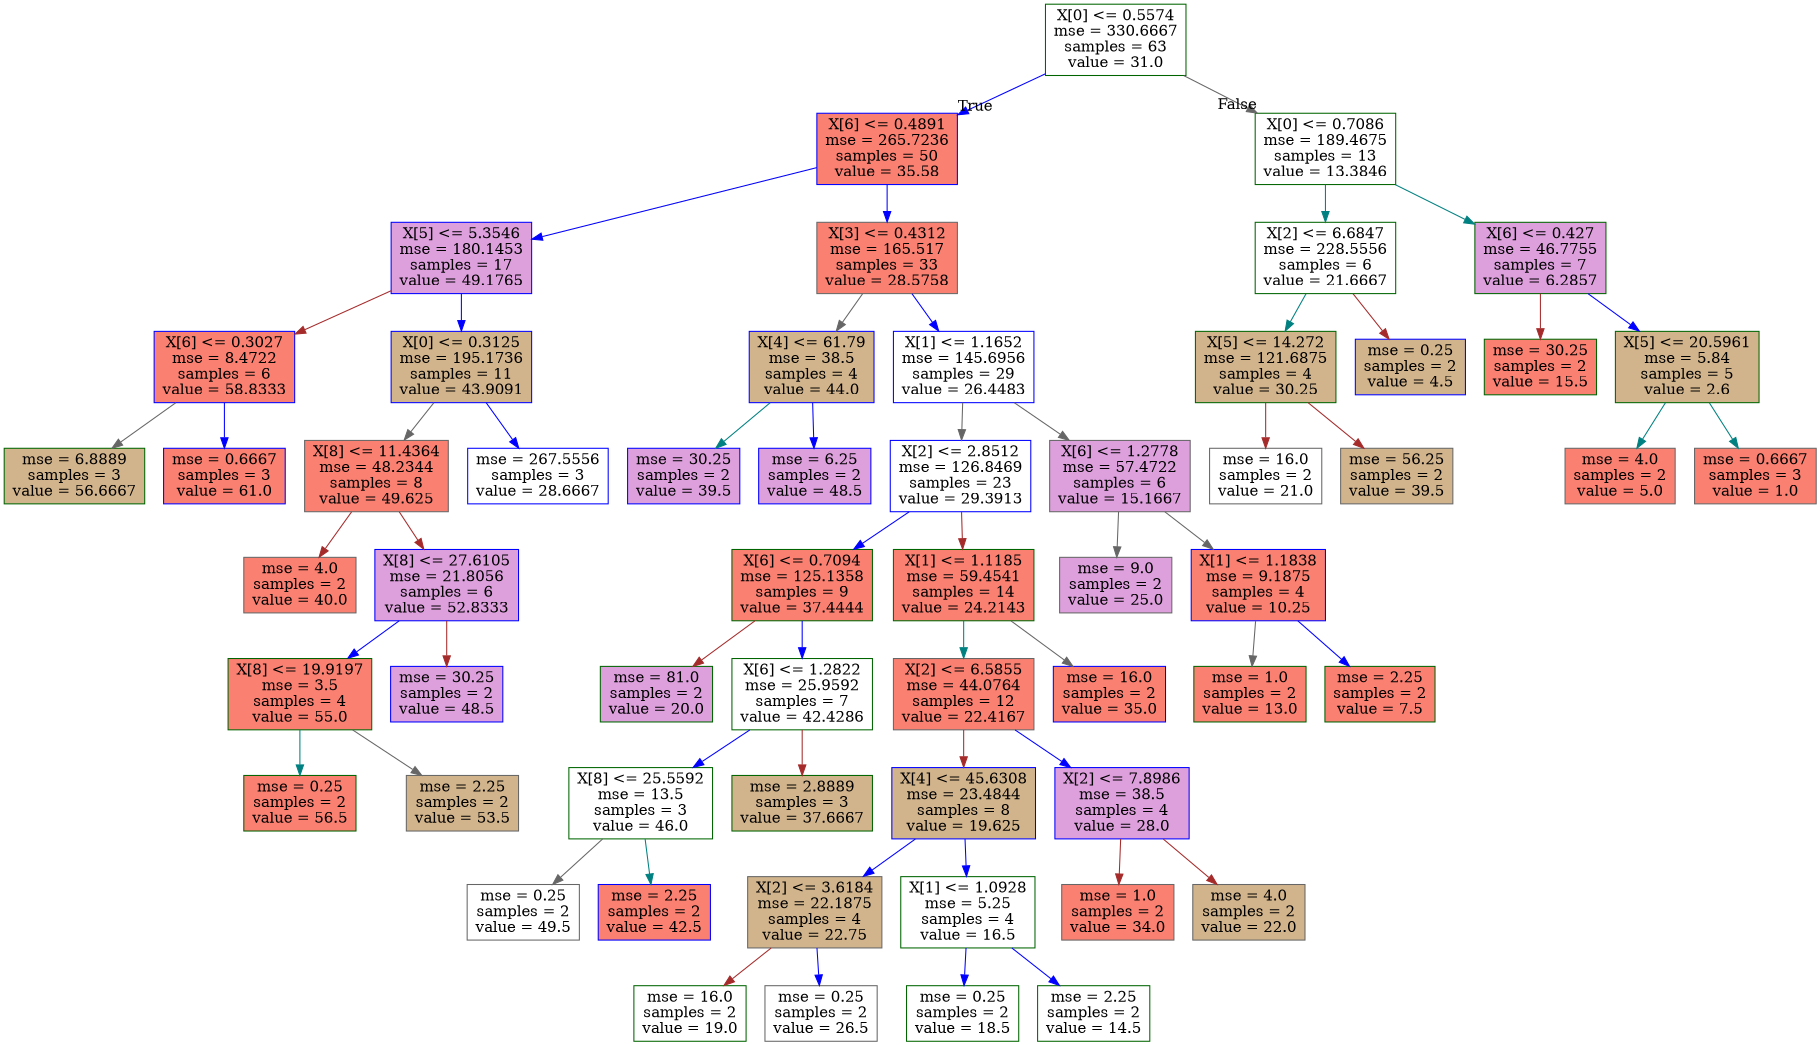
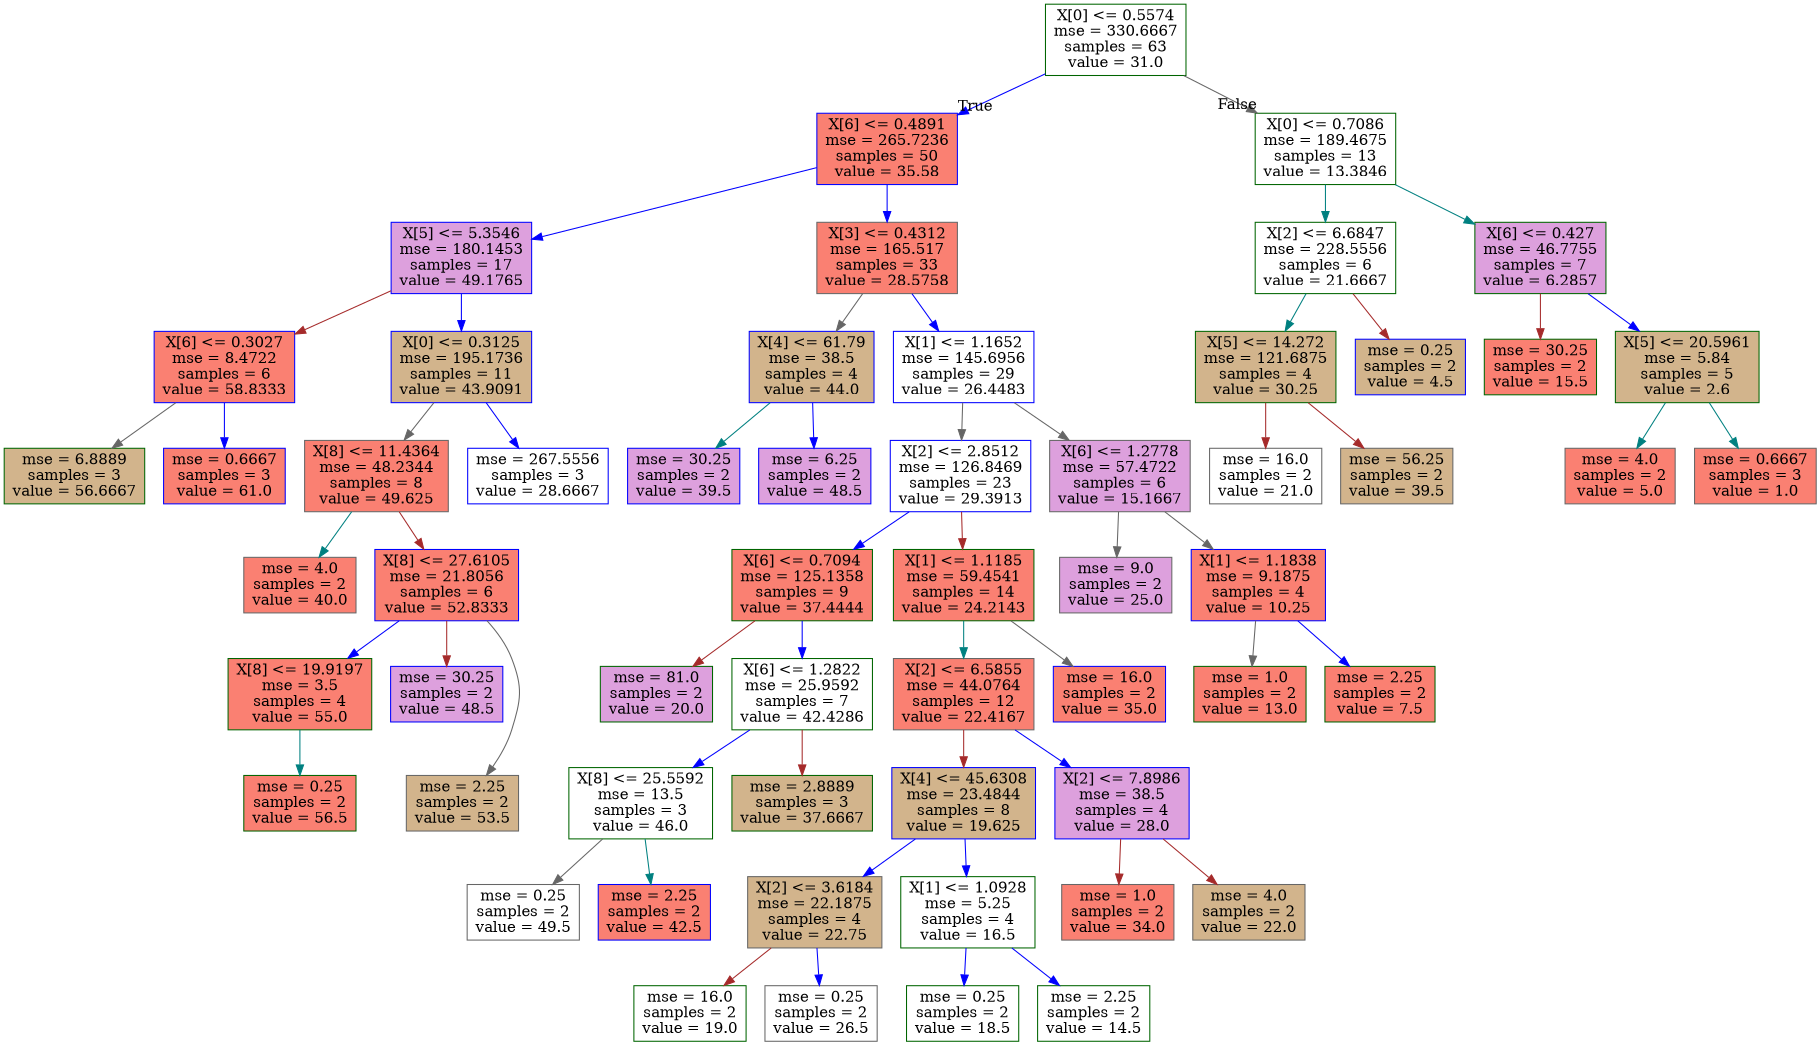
(338, 530) -> (338, 530)
(447, 585) -> (447, 585)
(383, 750) -> (519, 692)
